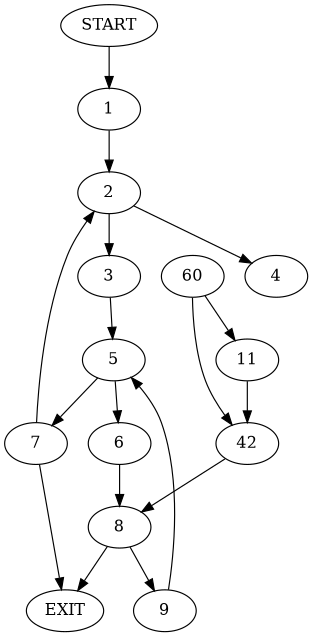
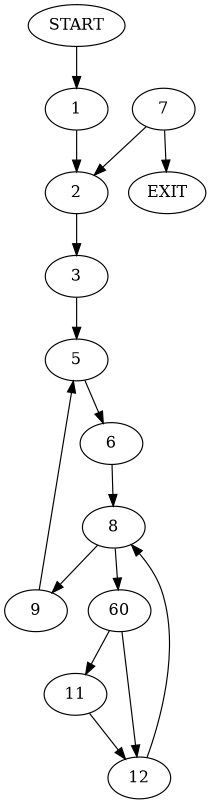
(276, 276) -> none
(79, 397) -> none
(247, 444) -> (139, 778)
(96, 564) -> (116, 563)
